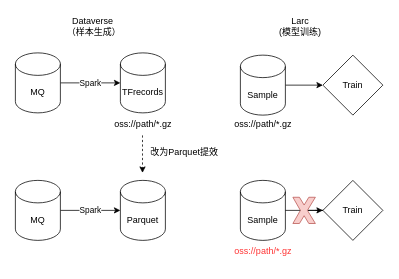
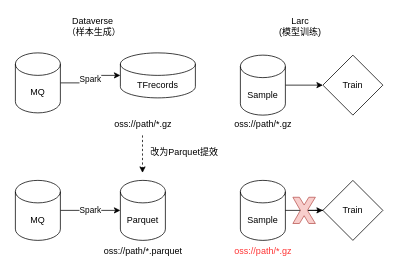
(143, 83) -> (158, 75)
none -> (143, 252)
